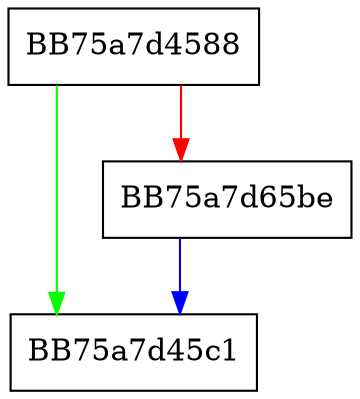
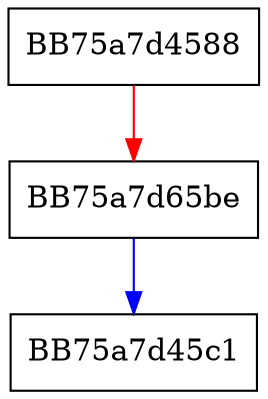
(57, 189) -> none
